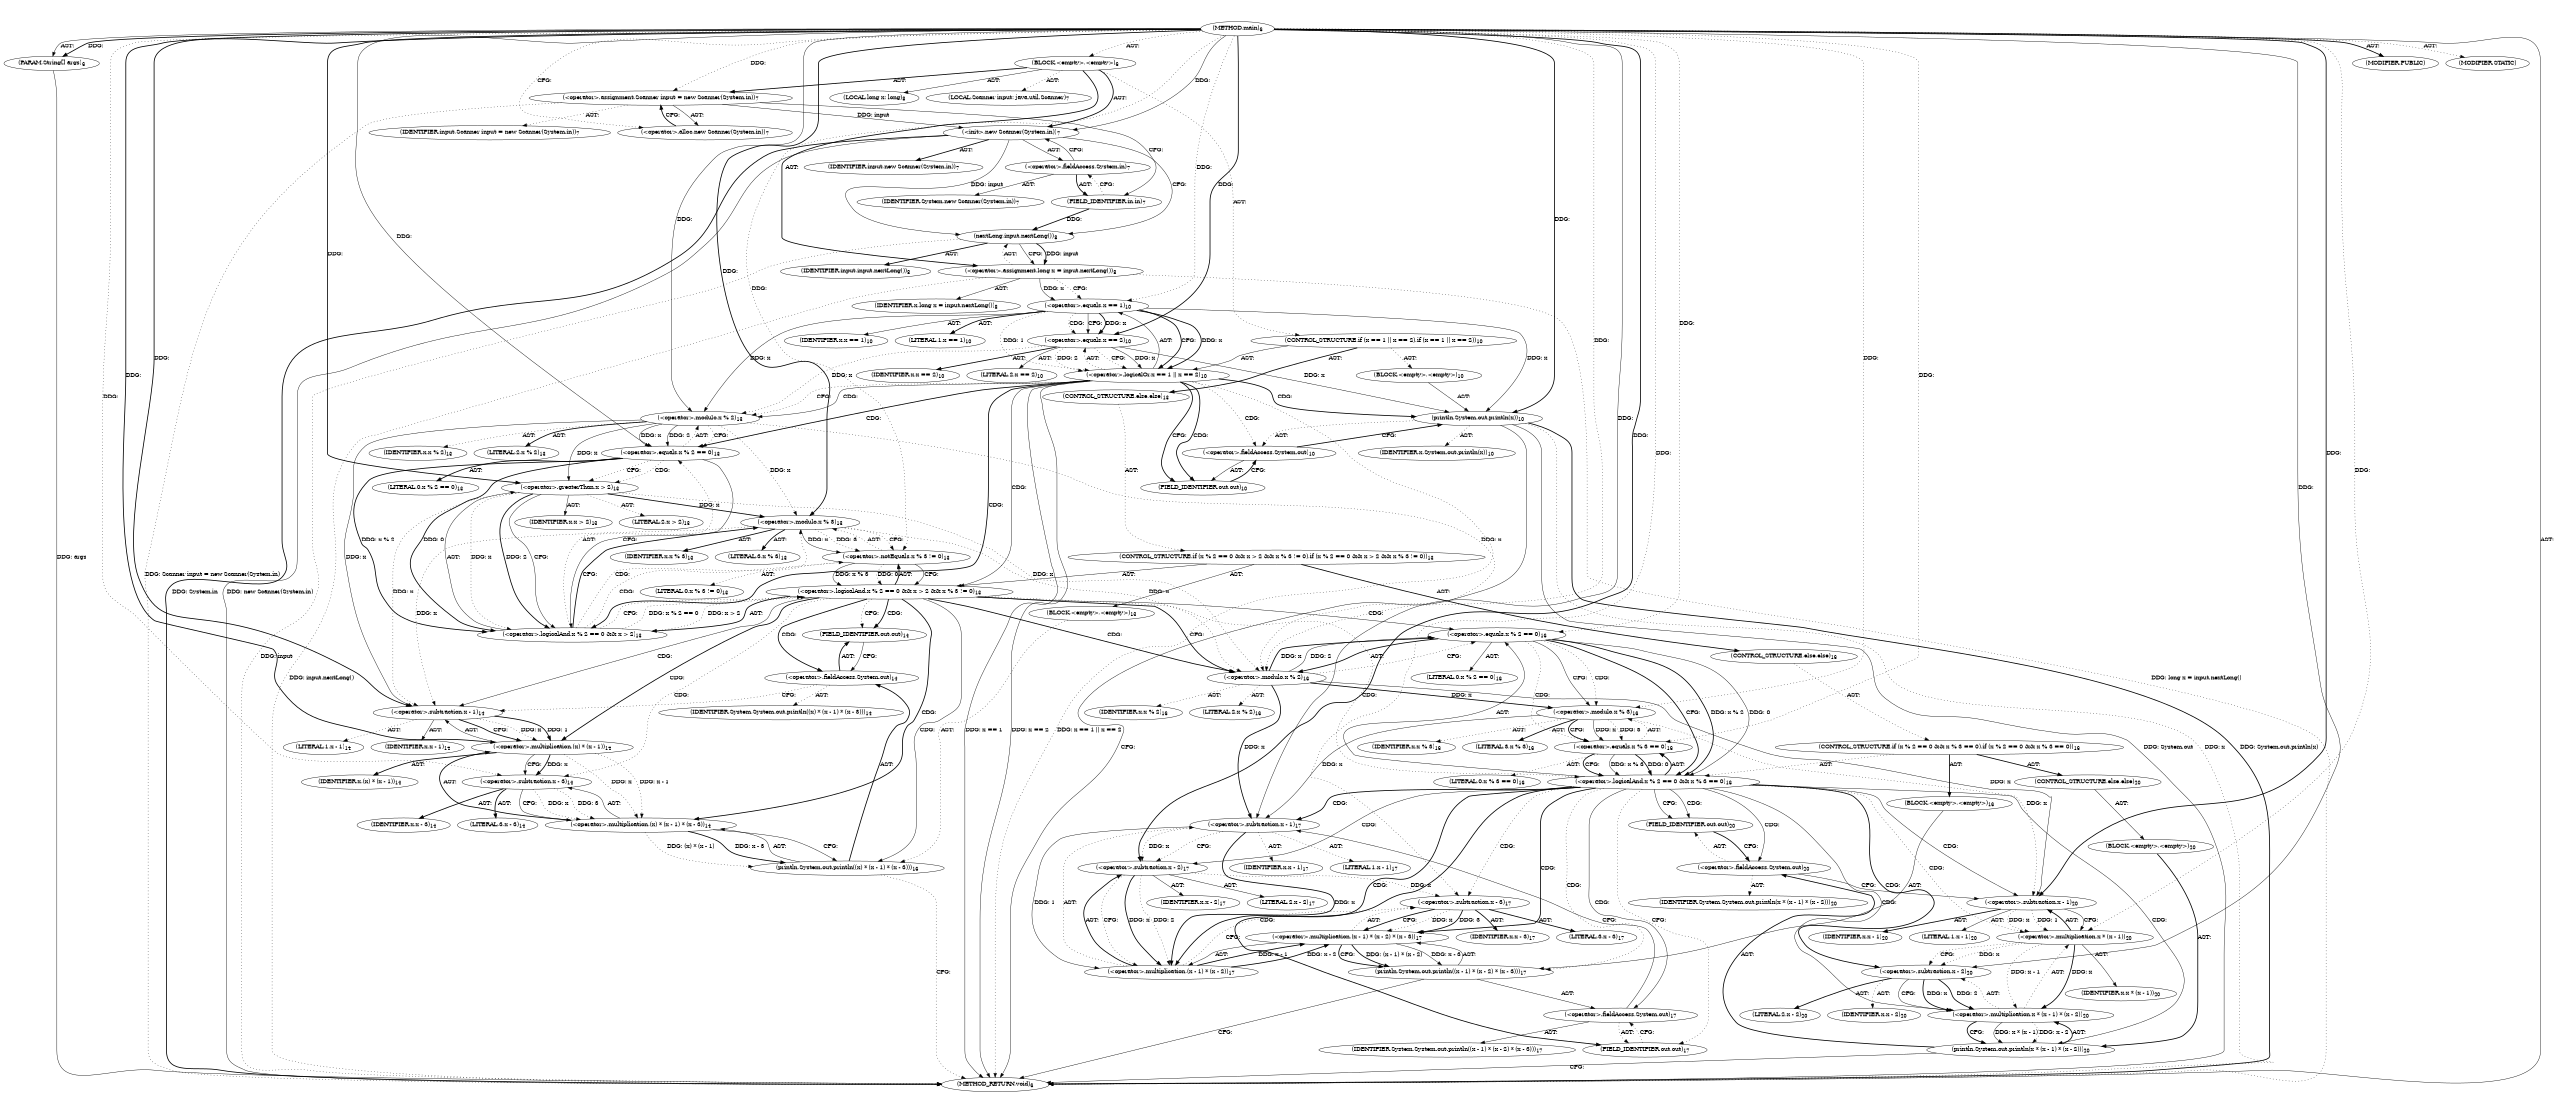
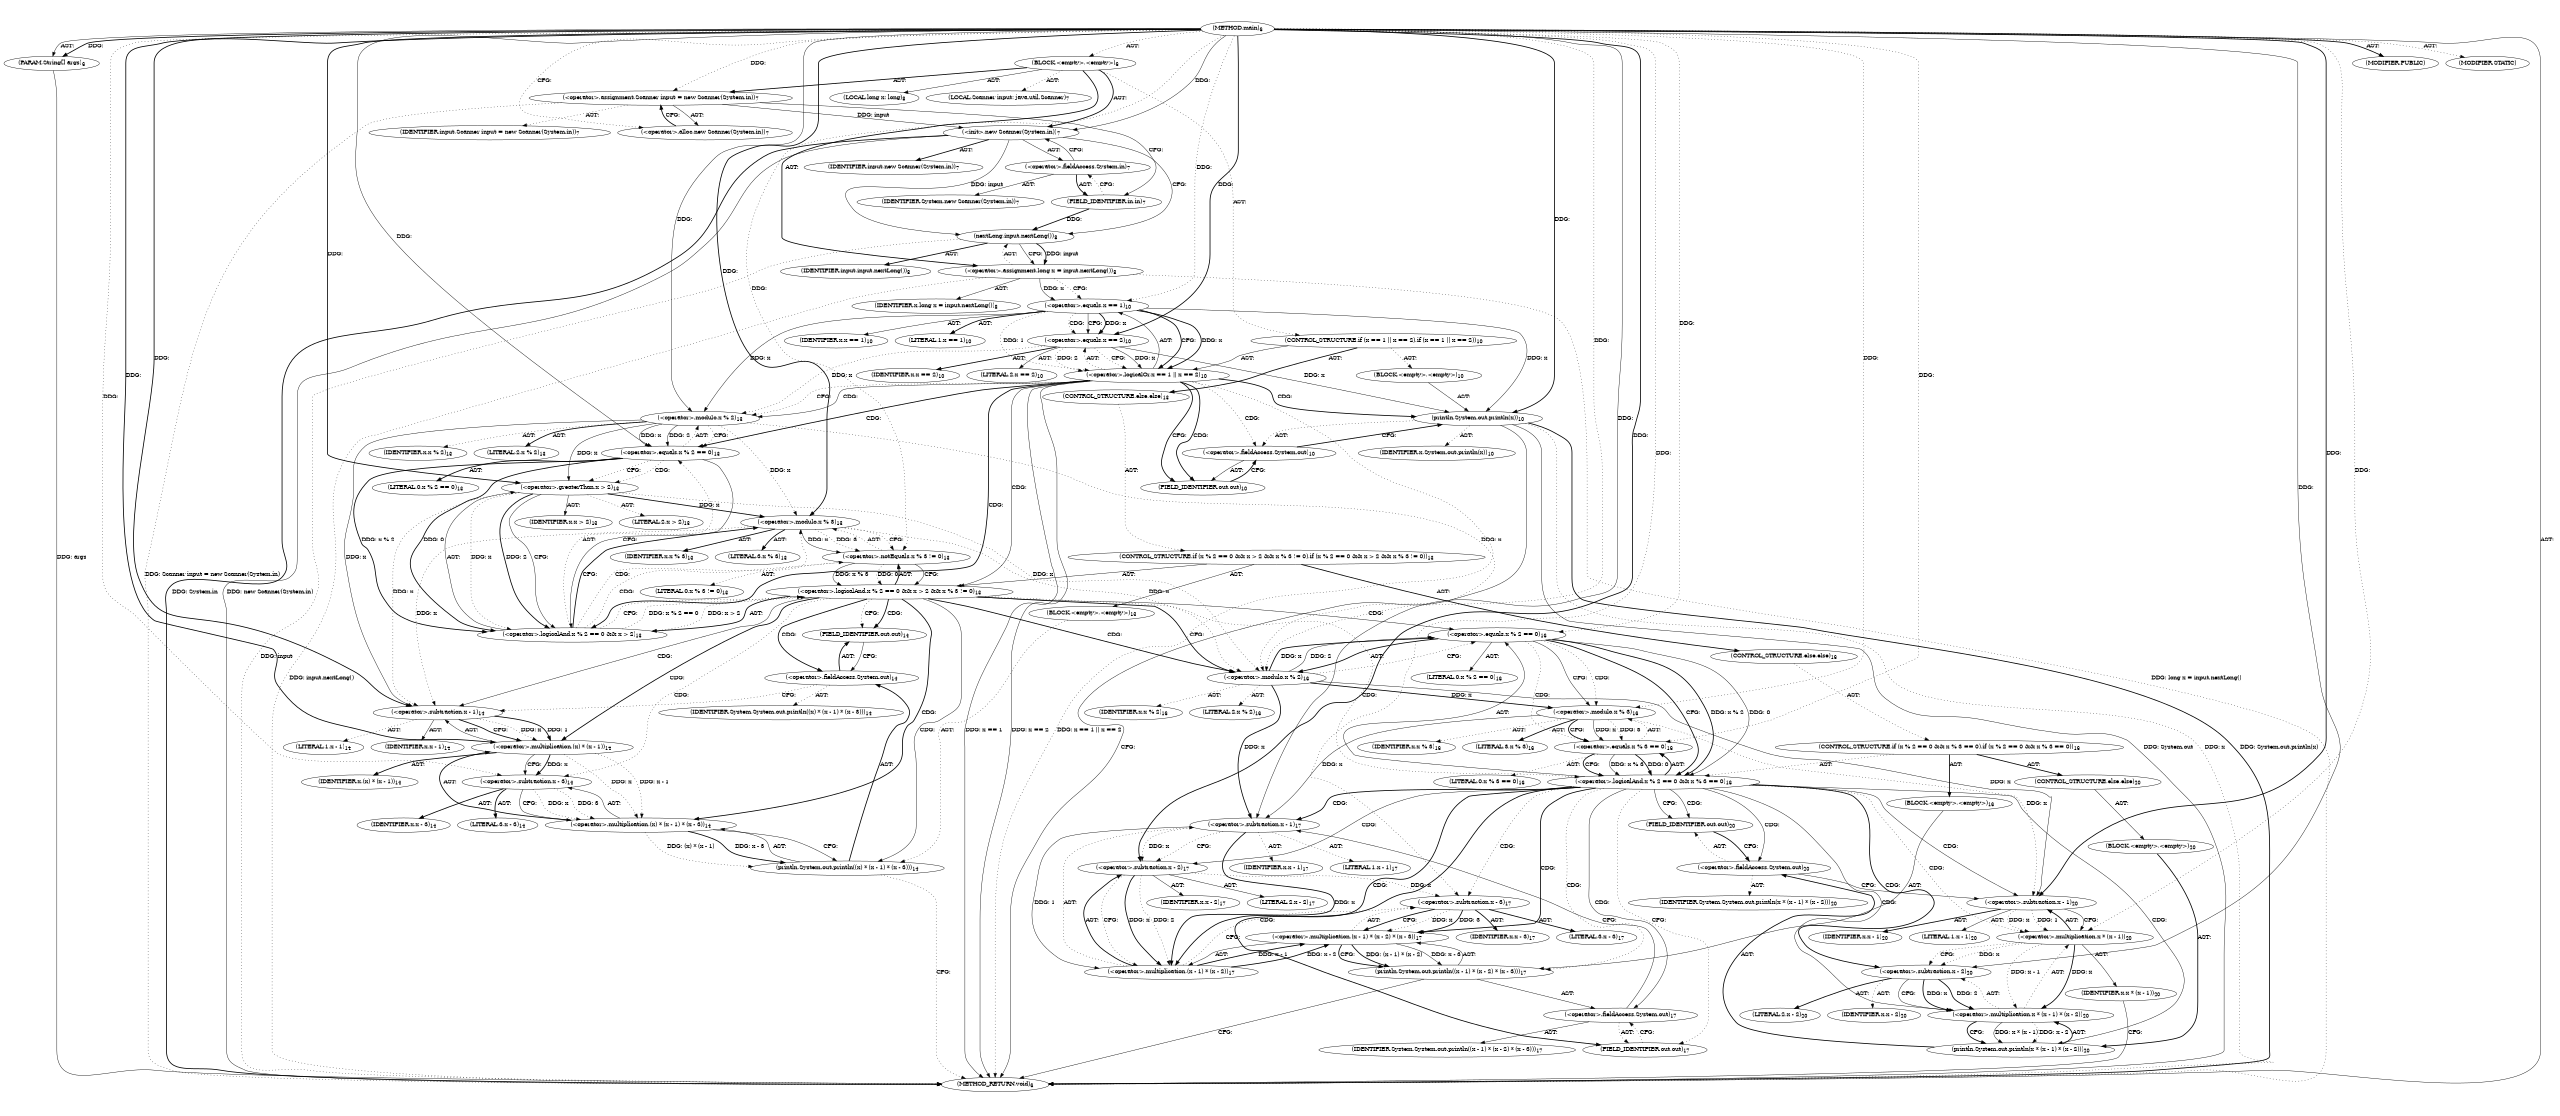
(915, 868) -> (915, 868)
(1494, 1068) -> (1728, 1076)
